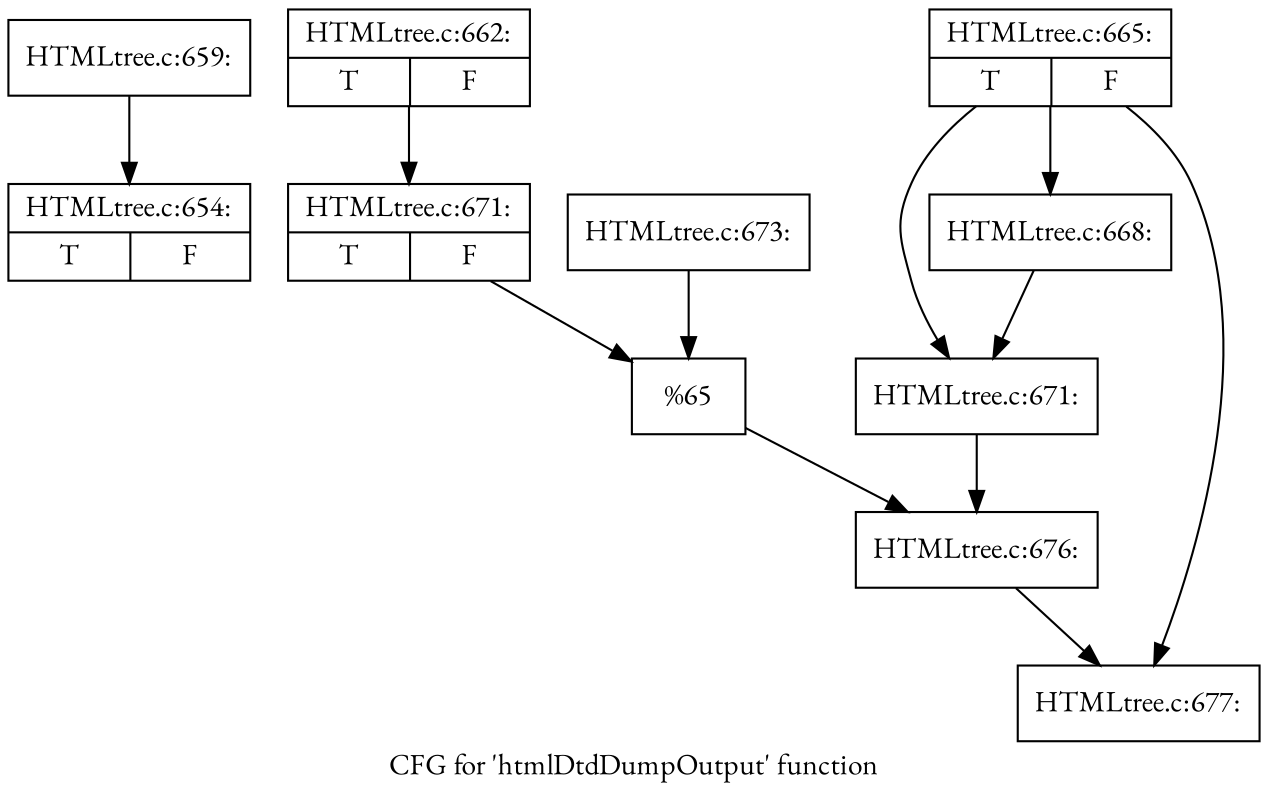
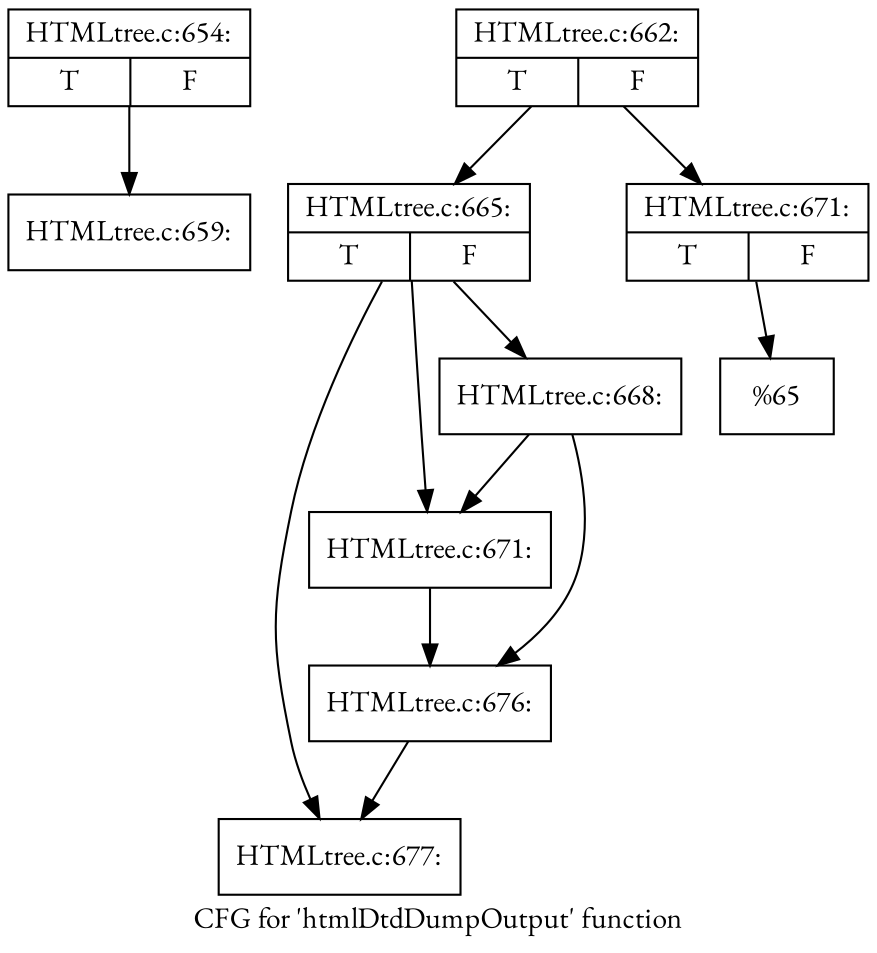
(129, 129) -> (129, 140)
none -> (501, 138)
(689, 232) -> none
(817, 465) -> (581, 555)
